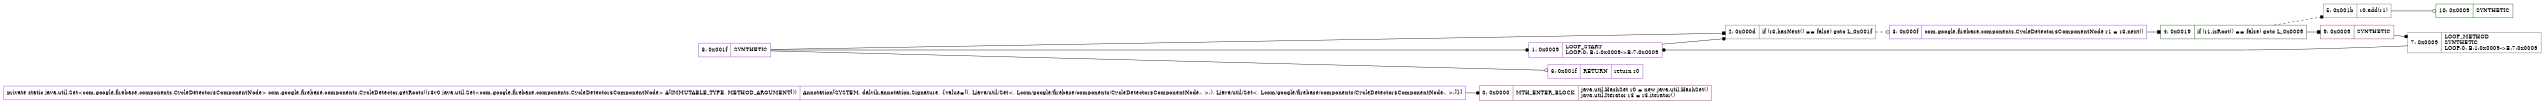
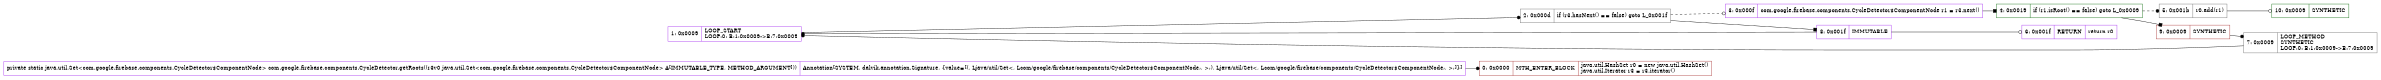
(1246, 41) -> (1742, 25)
(751, 50) -> (1870, 32)
